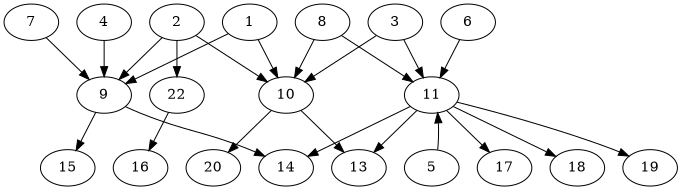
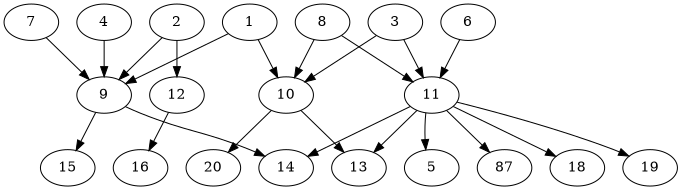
(227, 56) -> none
(177, 95) -> (177, 95)
(439, 136) -> (425, 126)
(505, 168) -> (505, 168)
